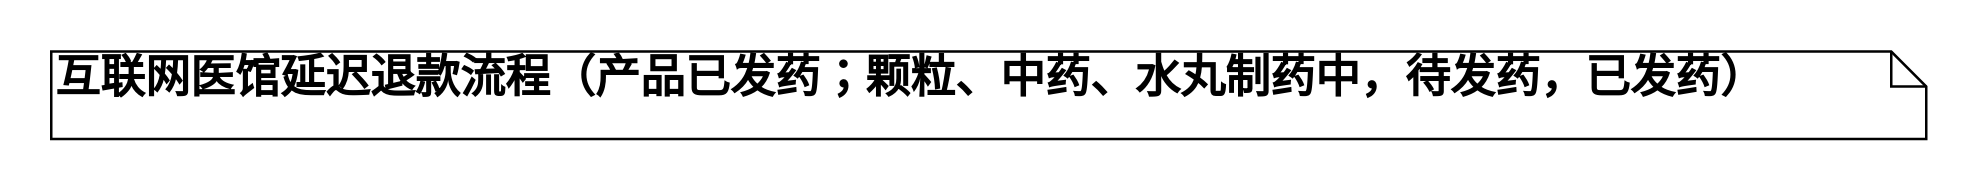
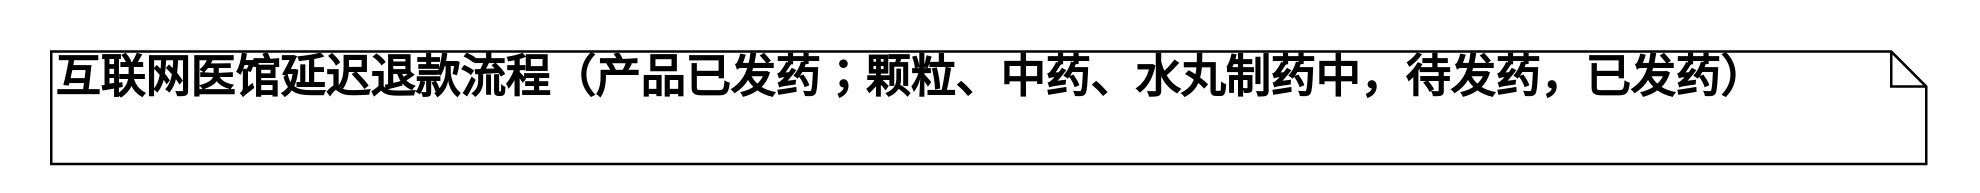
(989, 95) -> (989, 108)
